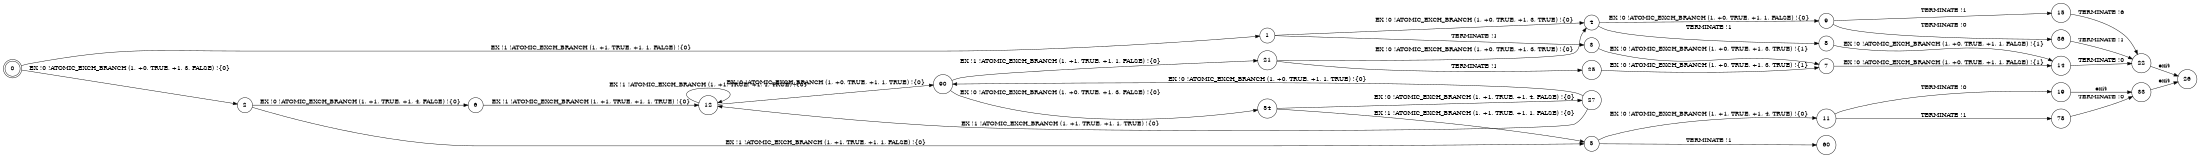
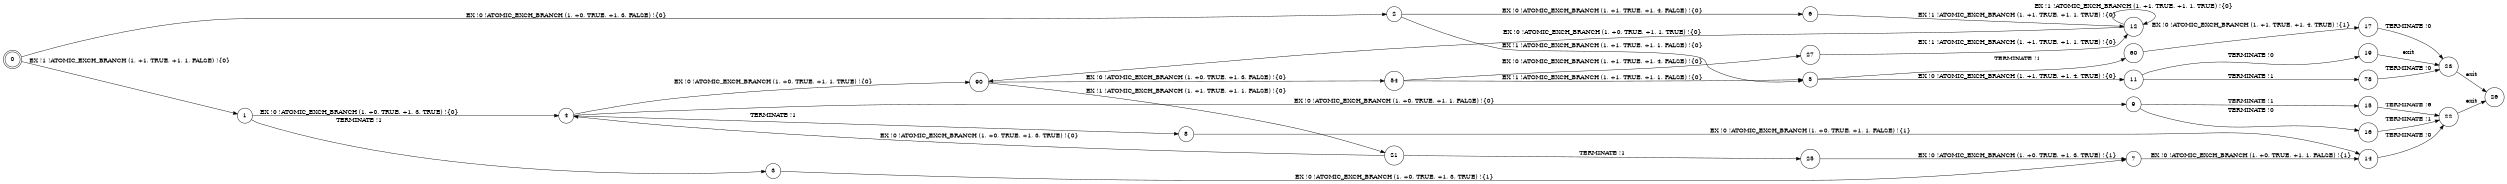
none -> (2368, 27)
(2061, 39) -> (2368, 132)
(1270, 83) -> (769, 91)
(2141, 92) -> (2449, 67)
